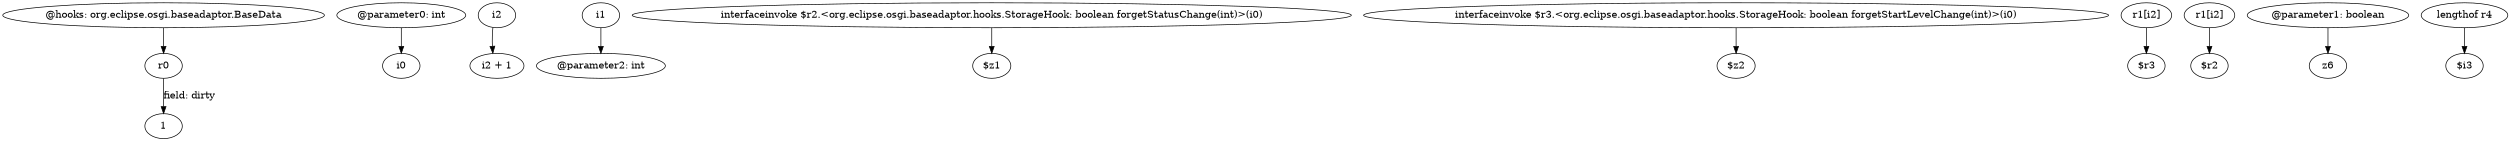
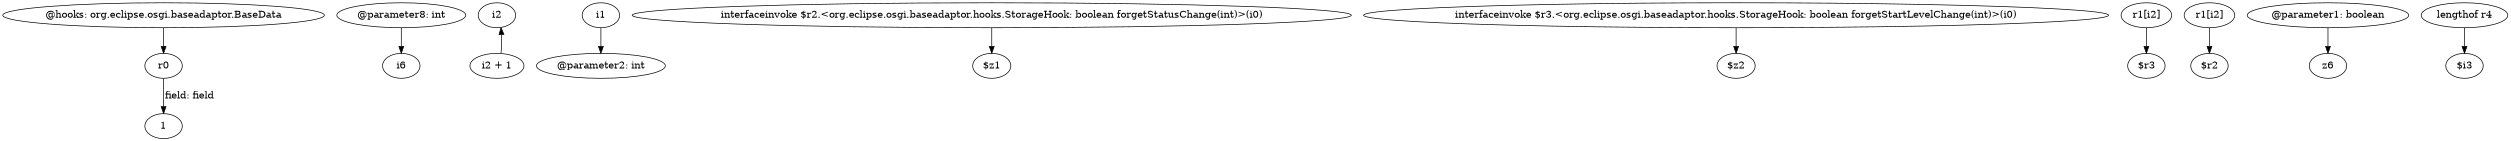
(401, 15) -> (401, 15)
(492, 37) -> (502, 44)
(401, 66) -> (401, 66)
(190, 96) -> (190, 96)
